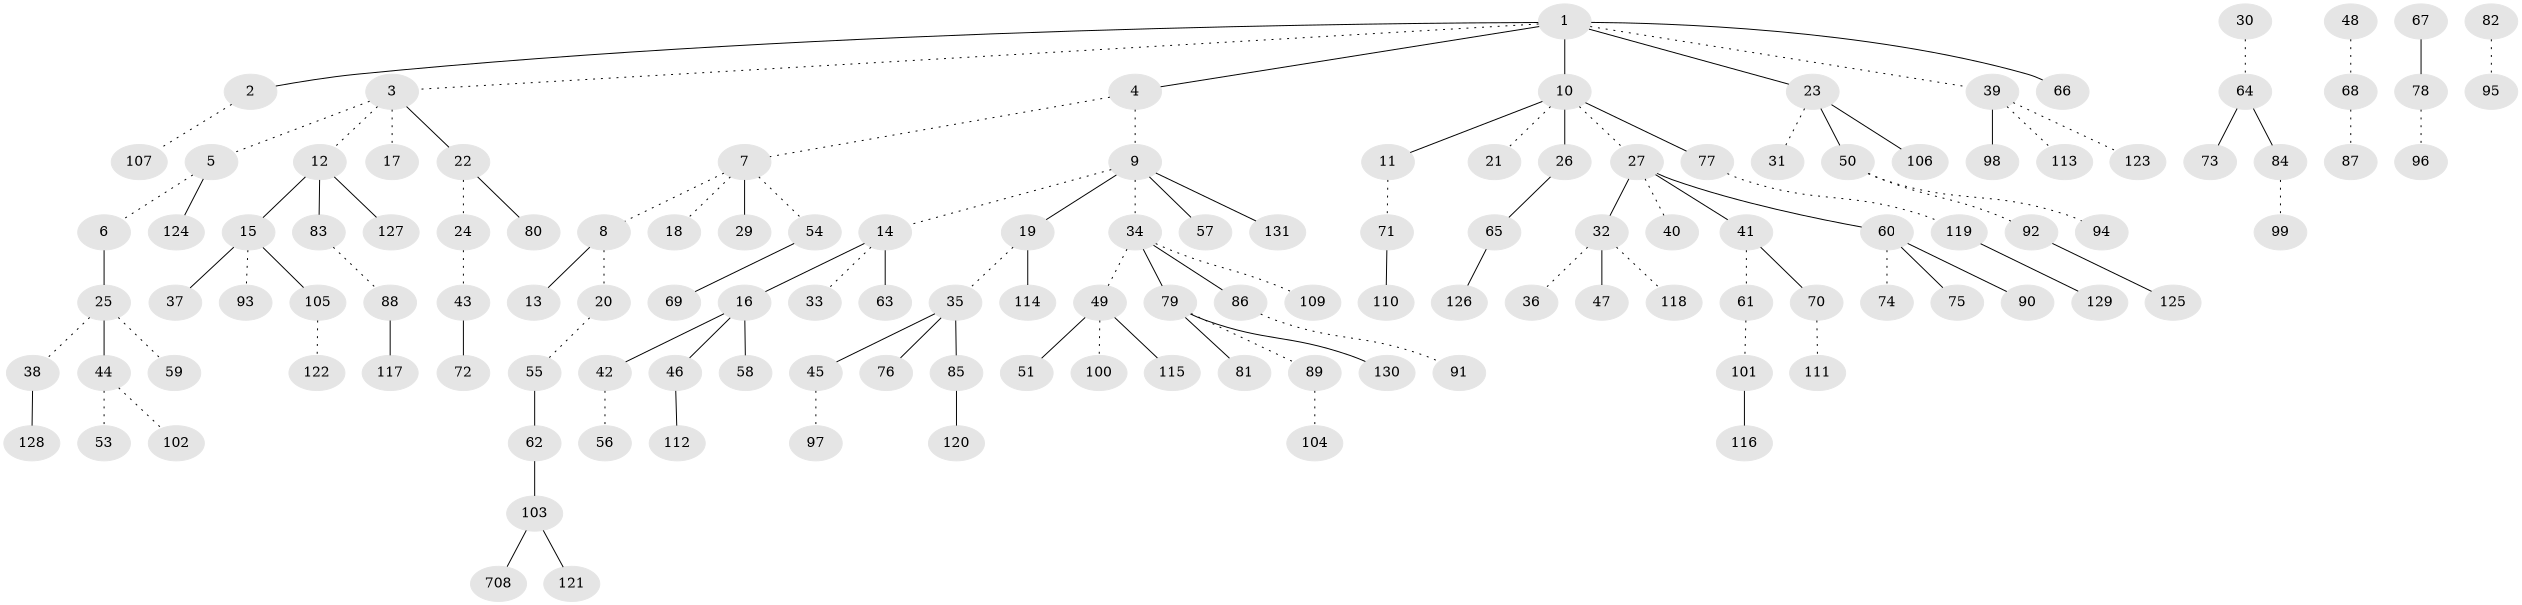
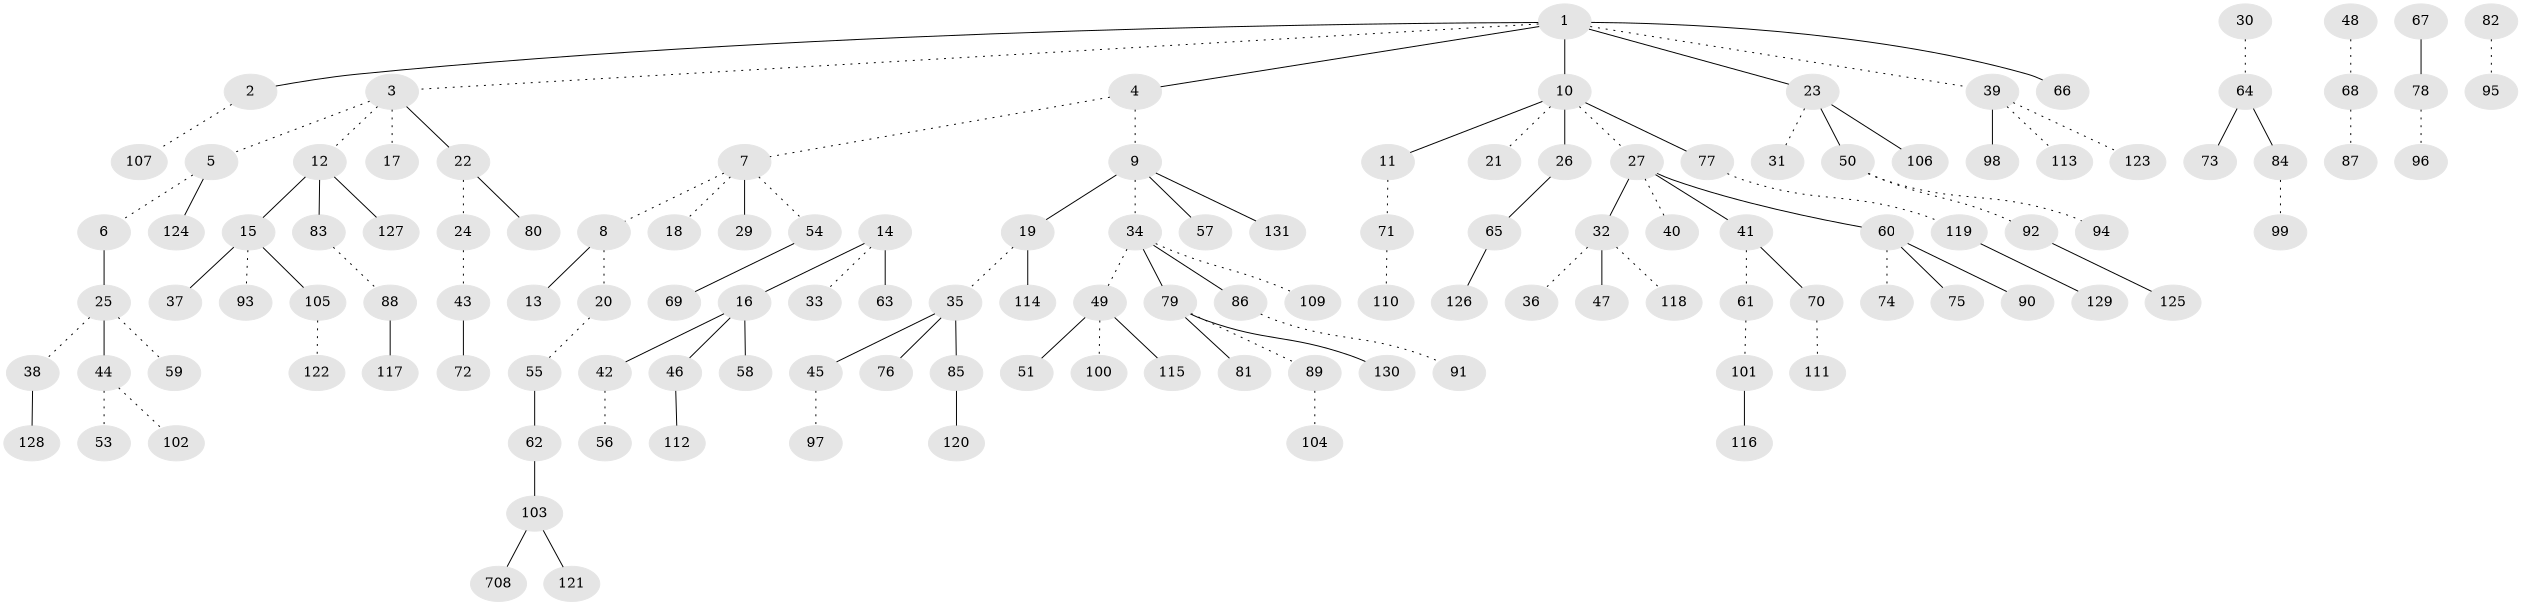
(1010, 197) -> none
(1387, 268) -> (1387, 268)
